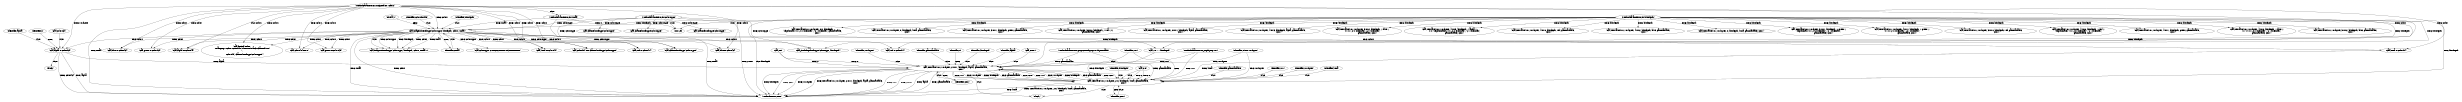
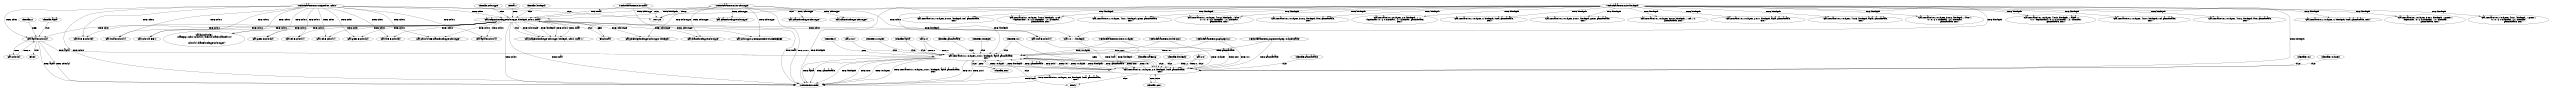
(480, 7) -> (504, 9)
(417, 17) -> (488, 6)
none -> (758, 18)
(2238, 21) -> none
(81, 23) -> (12, 20)
(256, 23) -> (449, 20)
(599, 23) -> (657, 12)
(673, 23) -> (684, 12)
(62, 39) -> (27, 50)
none -> (1165, 39)
none -> (18, 45)
(96, 50) -> (78, 50)
(452, 50) -> (605, 39)
(1246, 50) -> (1116, 39)
(763, 62) -> (818, 50)
(1331, 68) -> (1147, 57)
